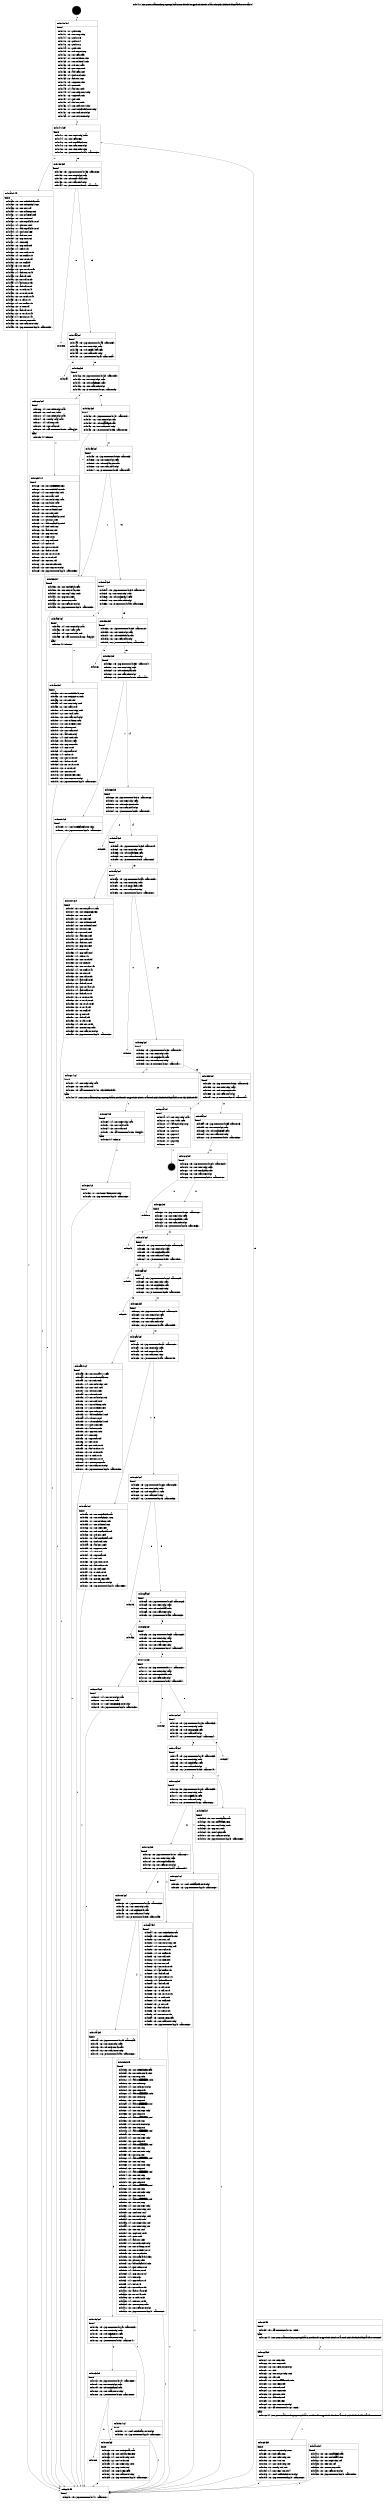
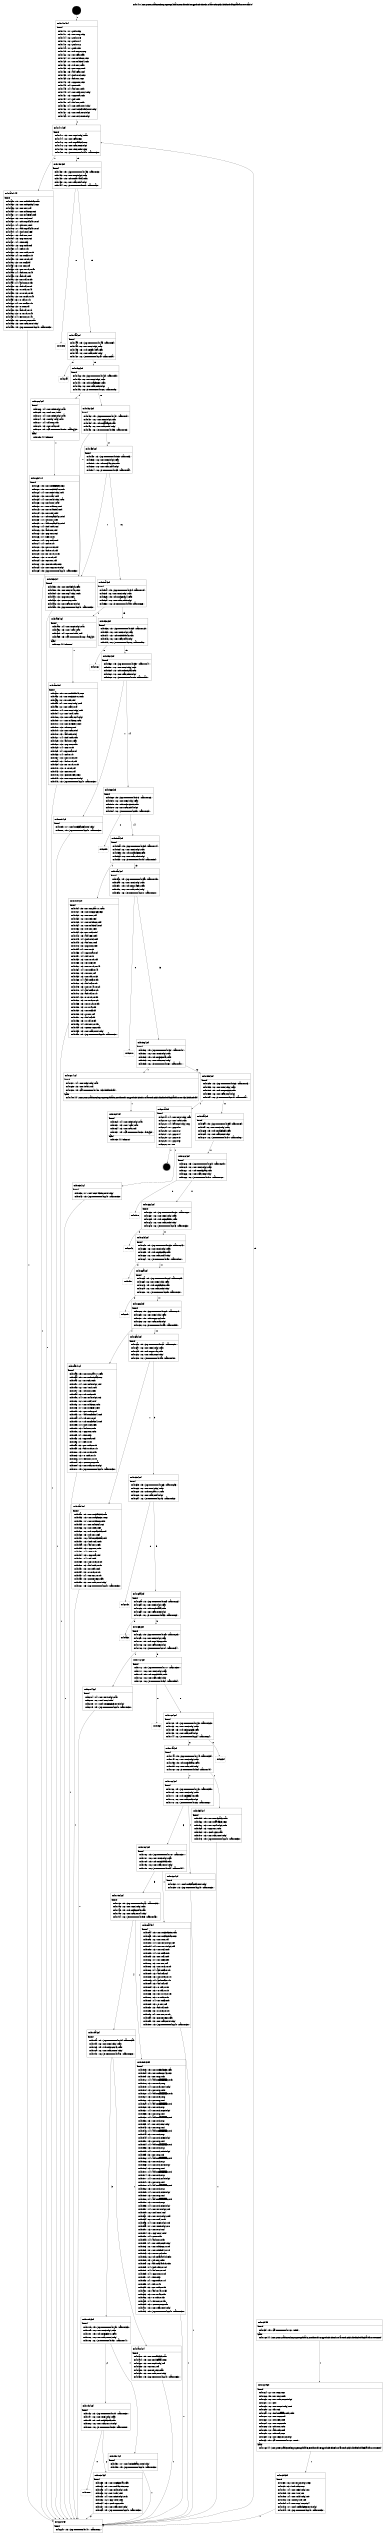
(113, 1162) -> (164, 1182)
(133, 1298) -> (134, 1298)
none -> (117, 2203)
